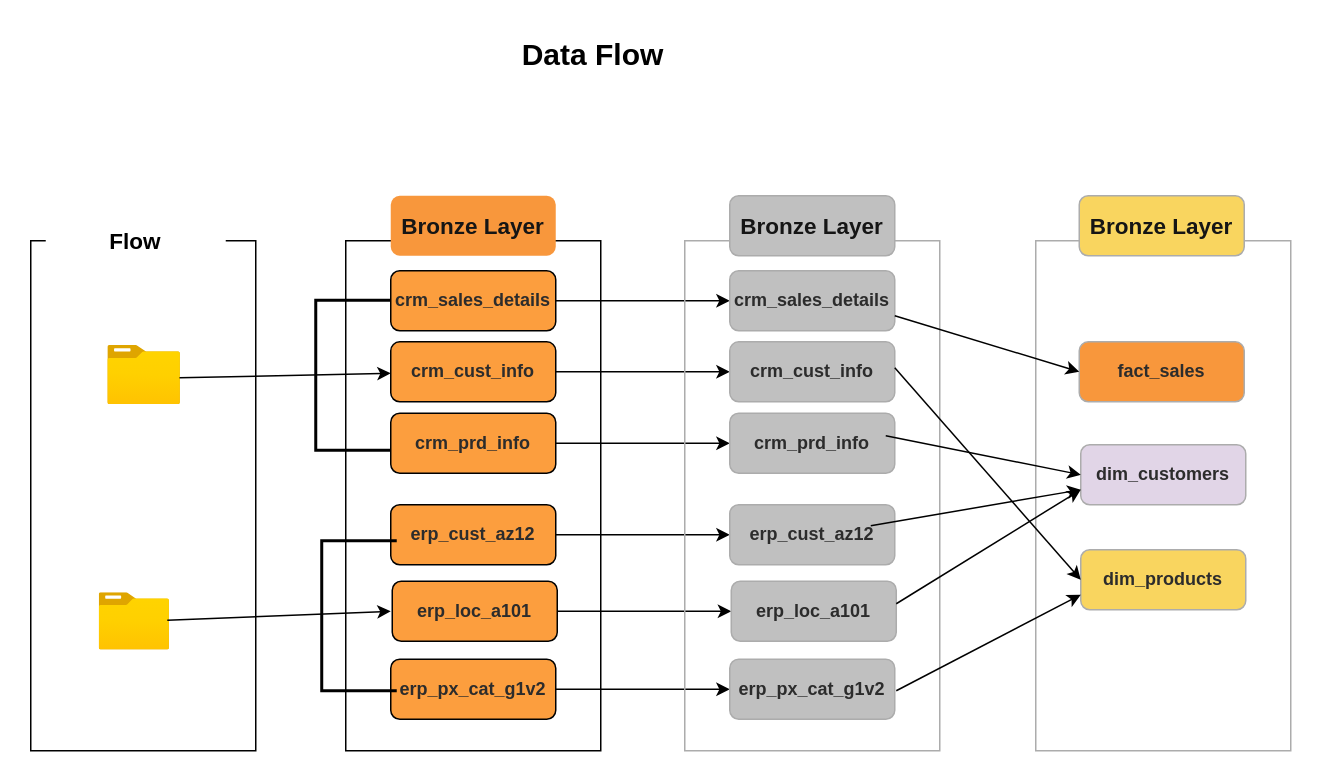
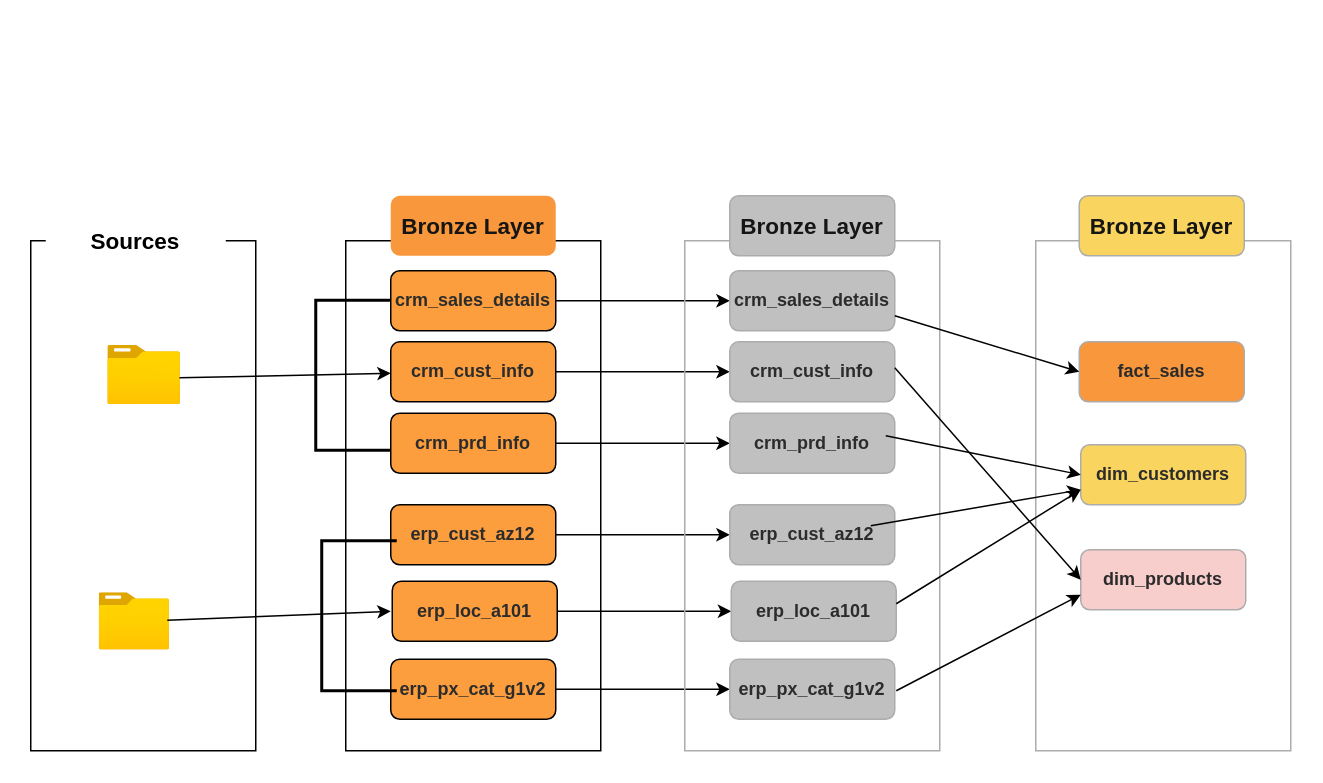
(593, 53) -> none
(136, 241) -> (136, 241)
(1163, 475) -> (1163, 475)
(1163, 580) -> (1163, 580)
